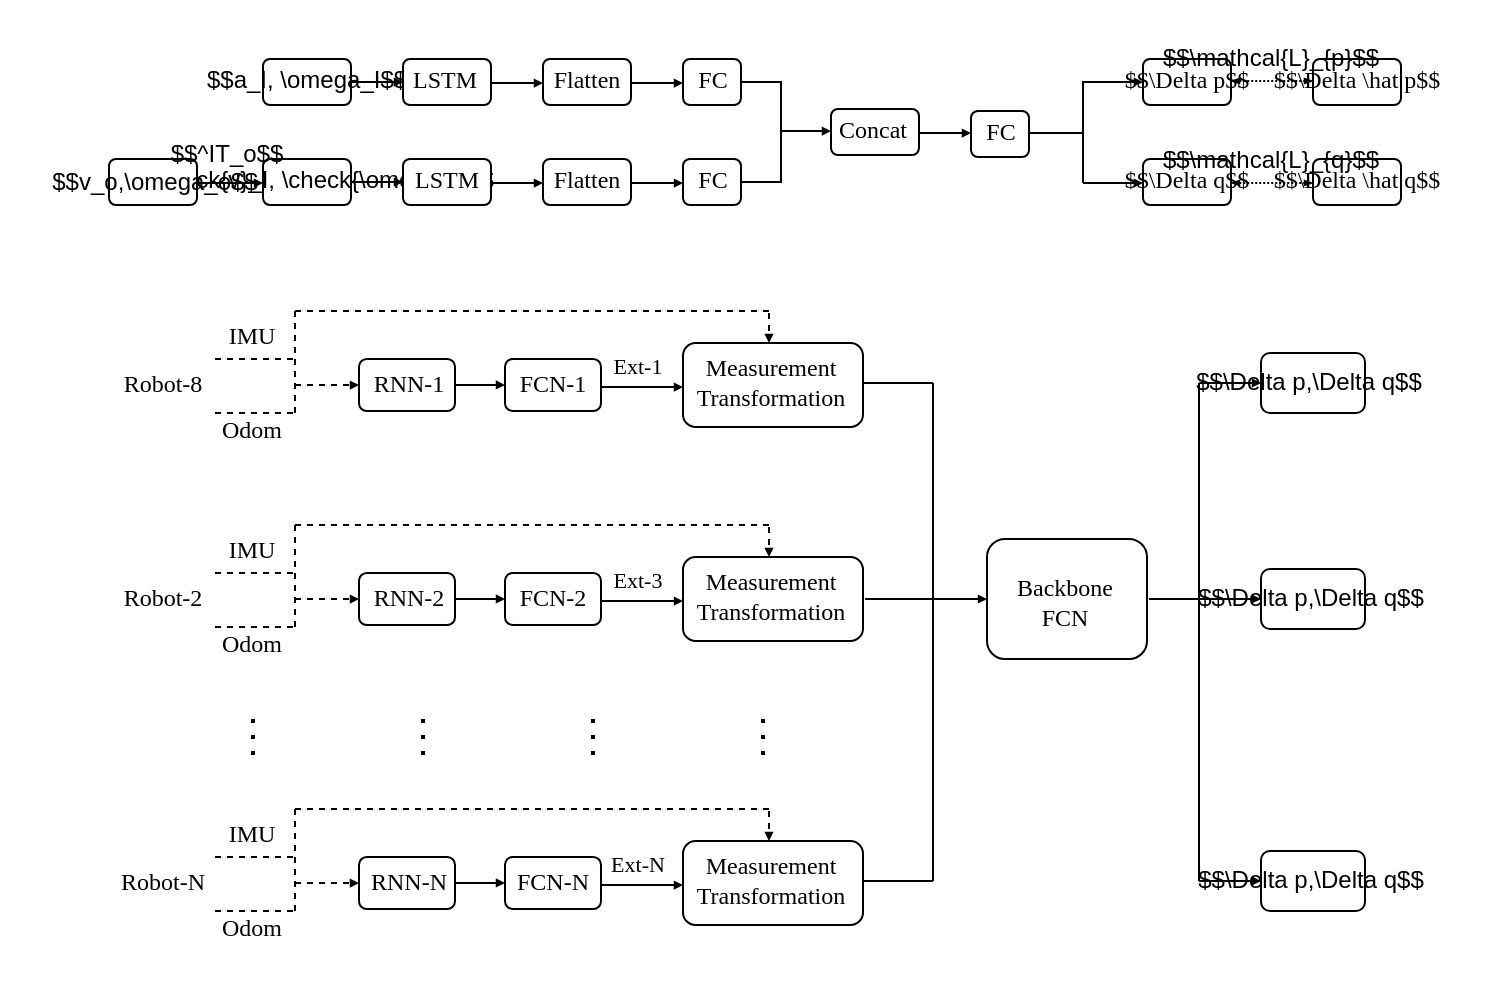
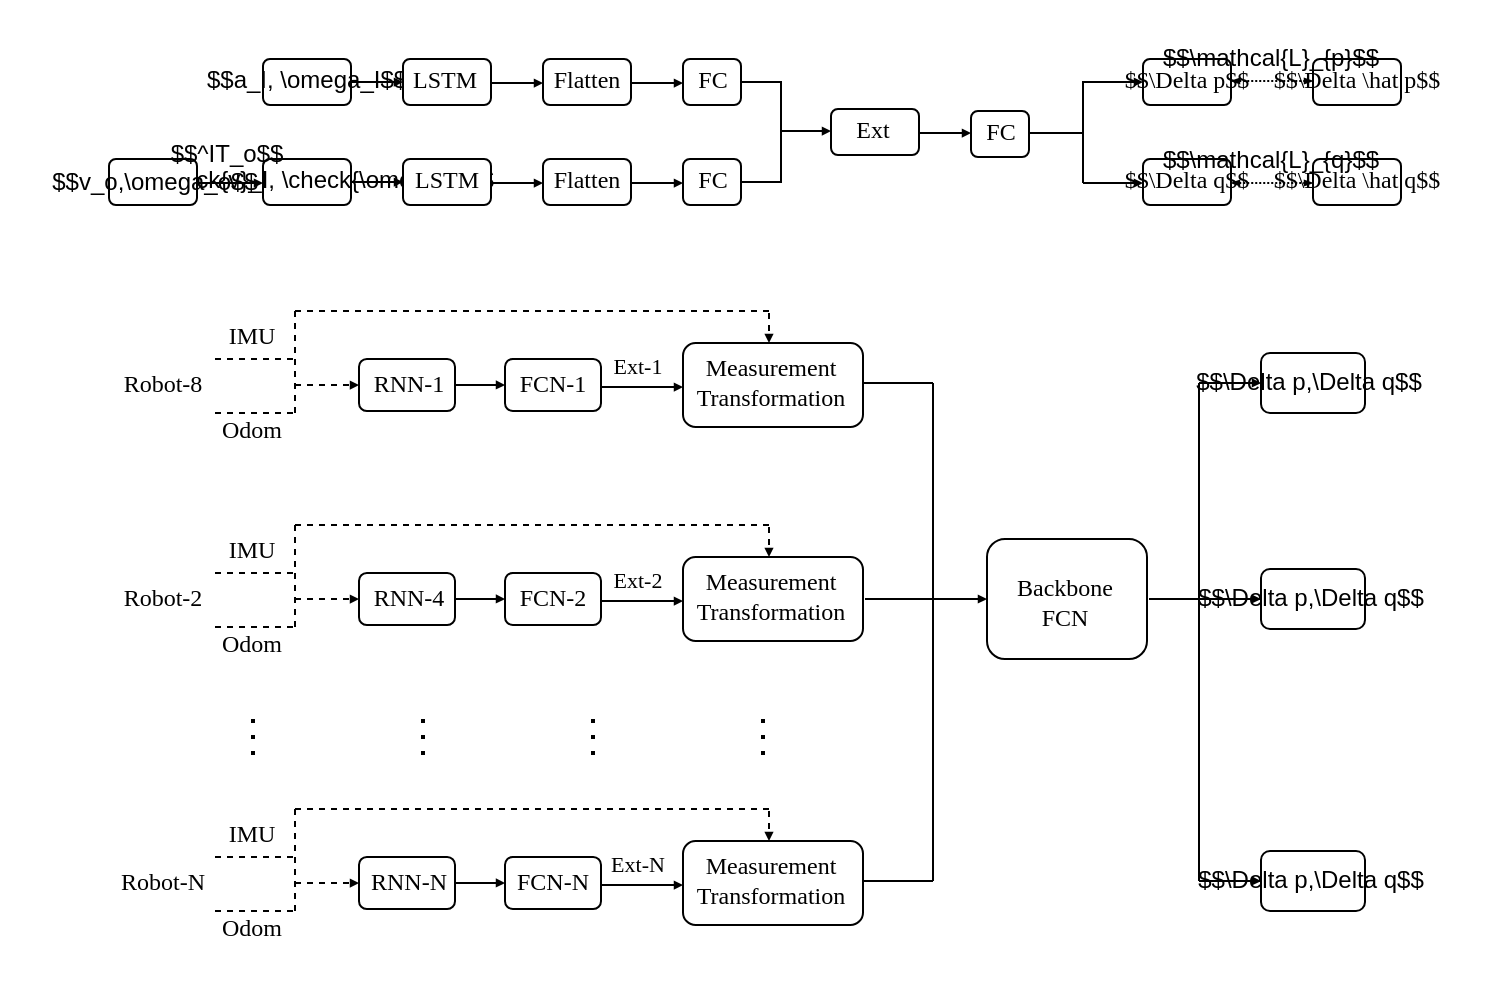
(874, 131) -> (874, 131)
(639, 581) -> (639, 581)
(410, 599) -> (410, 599)
